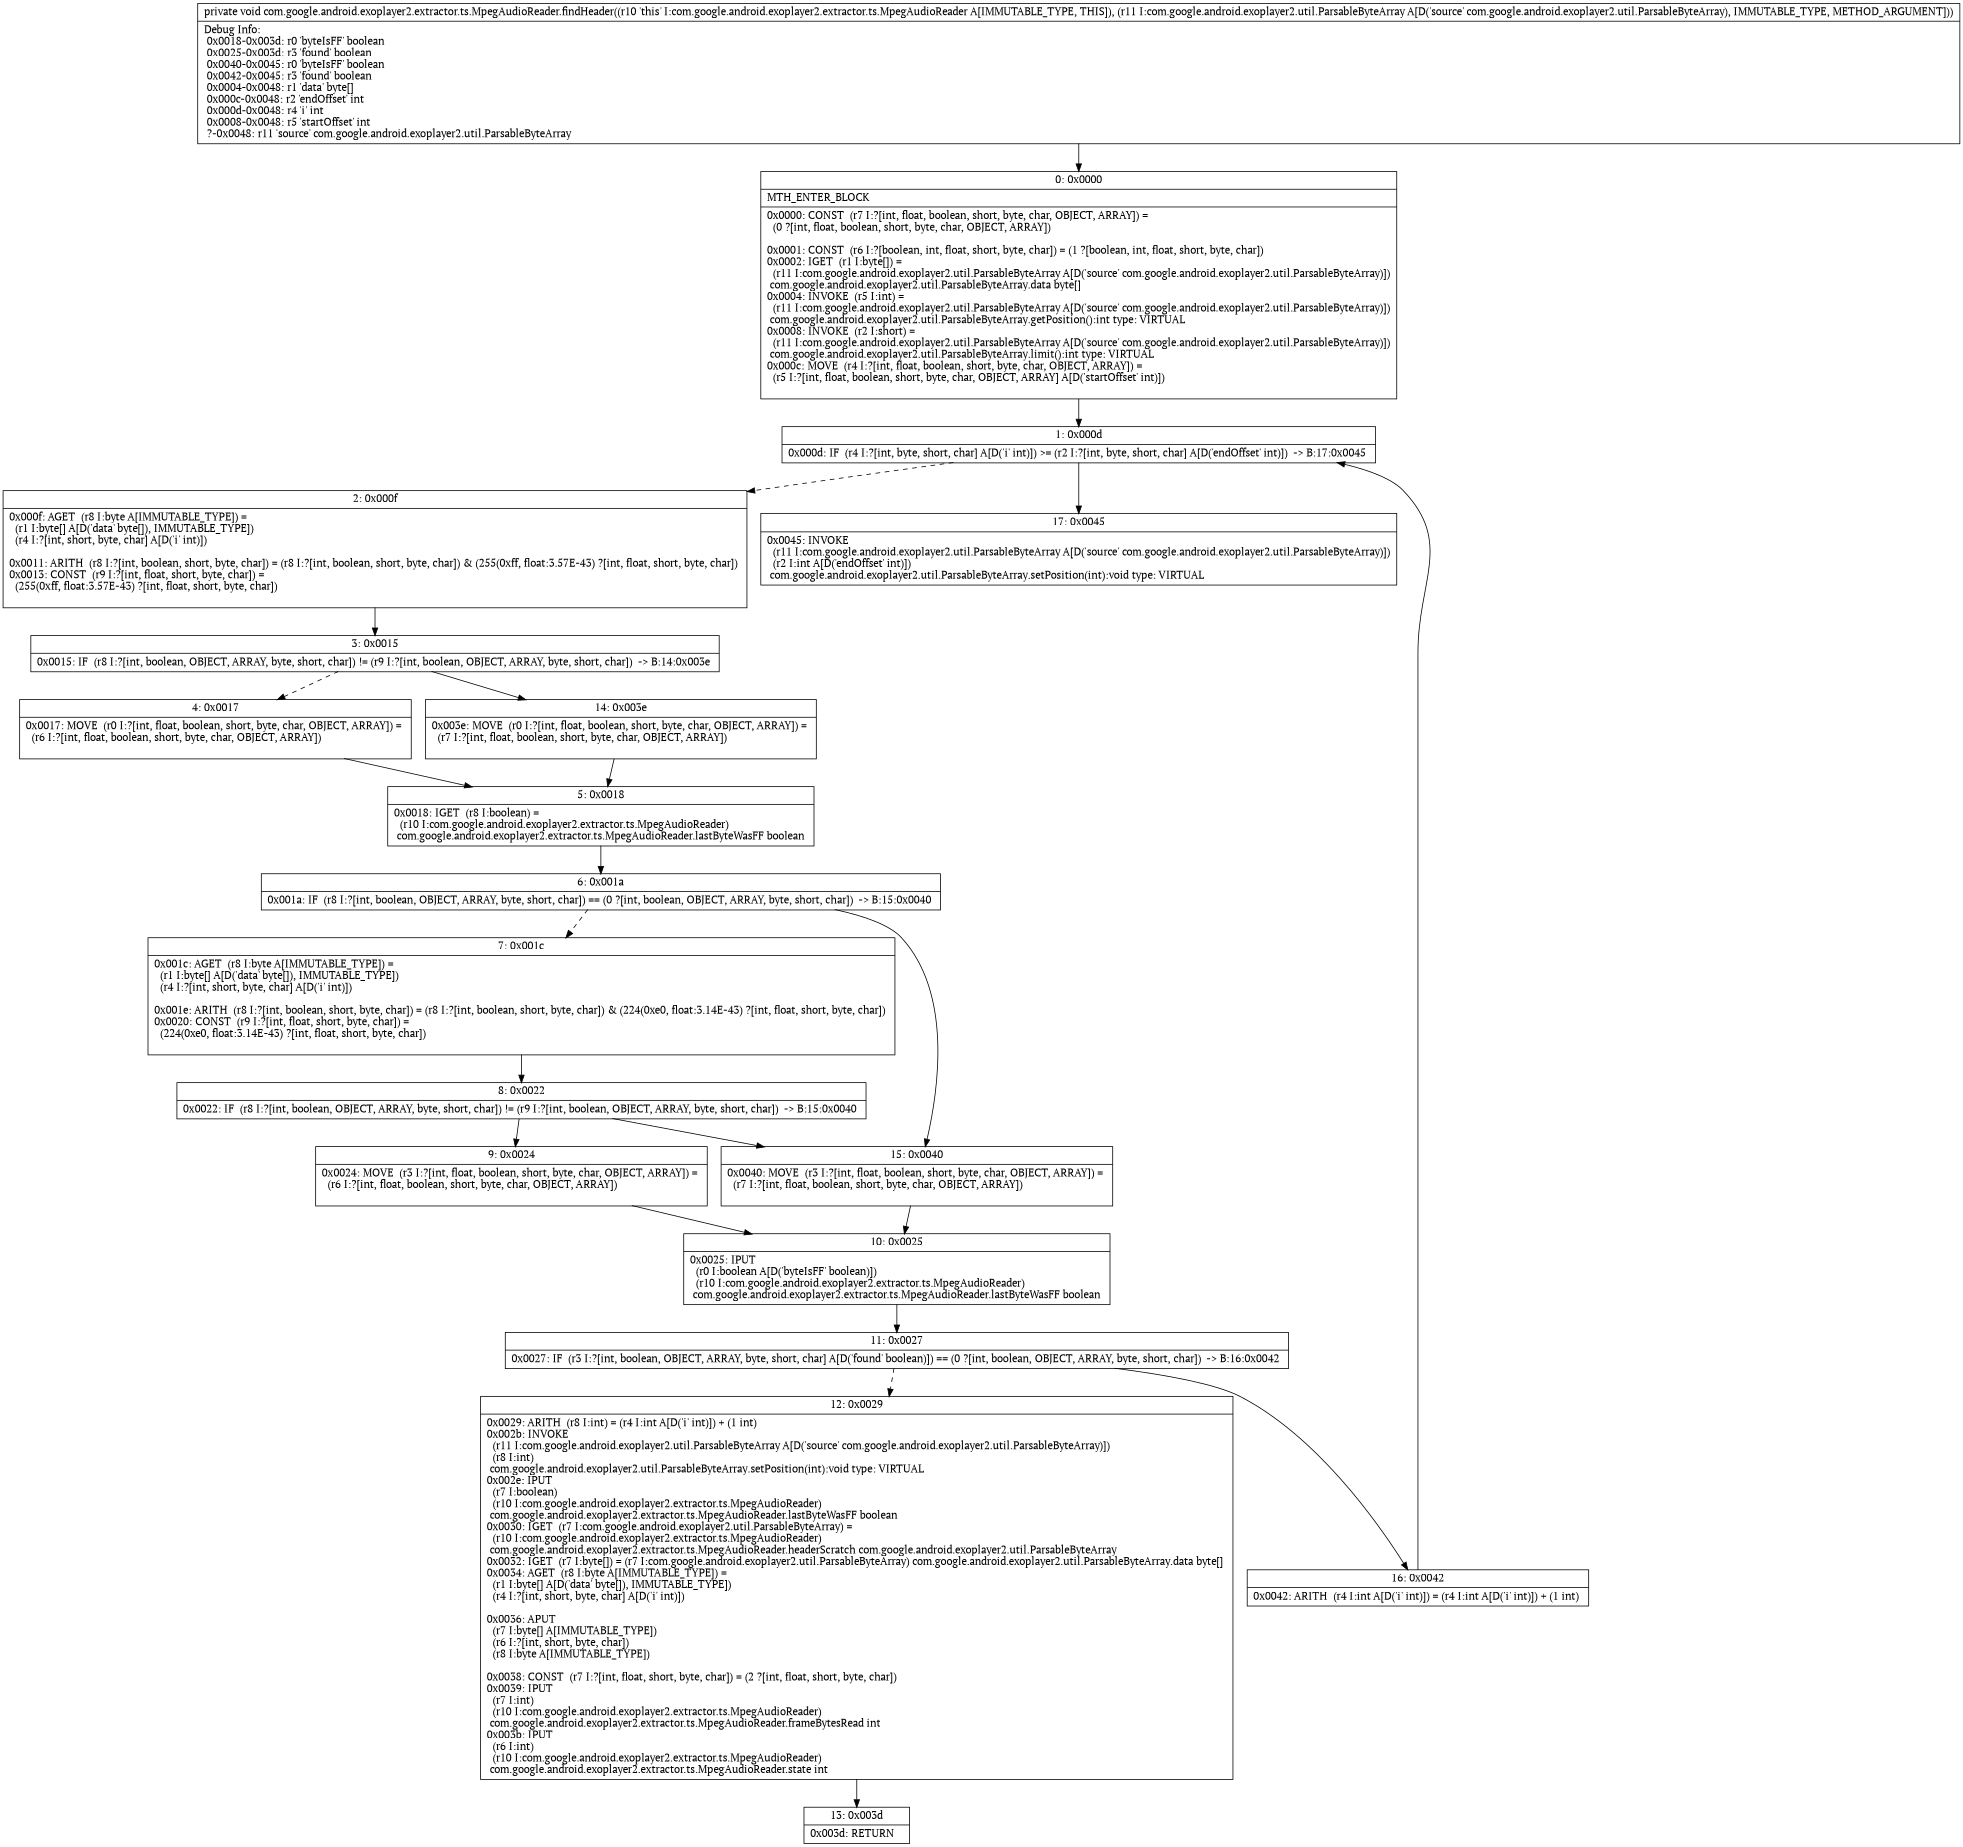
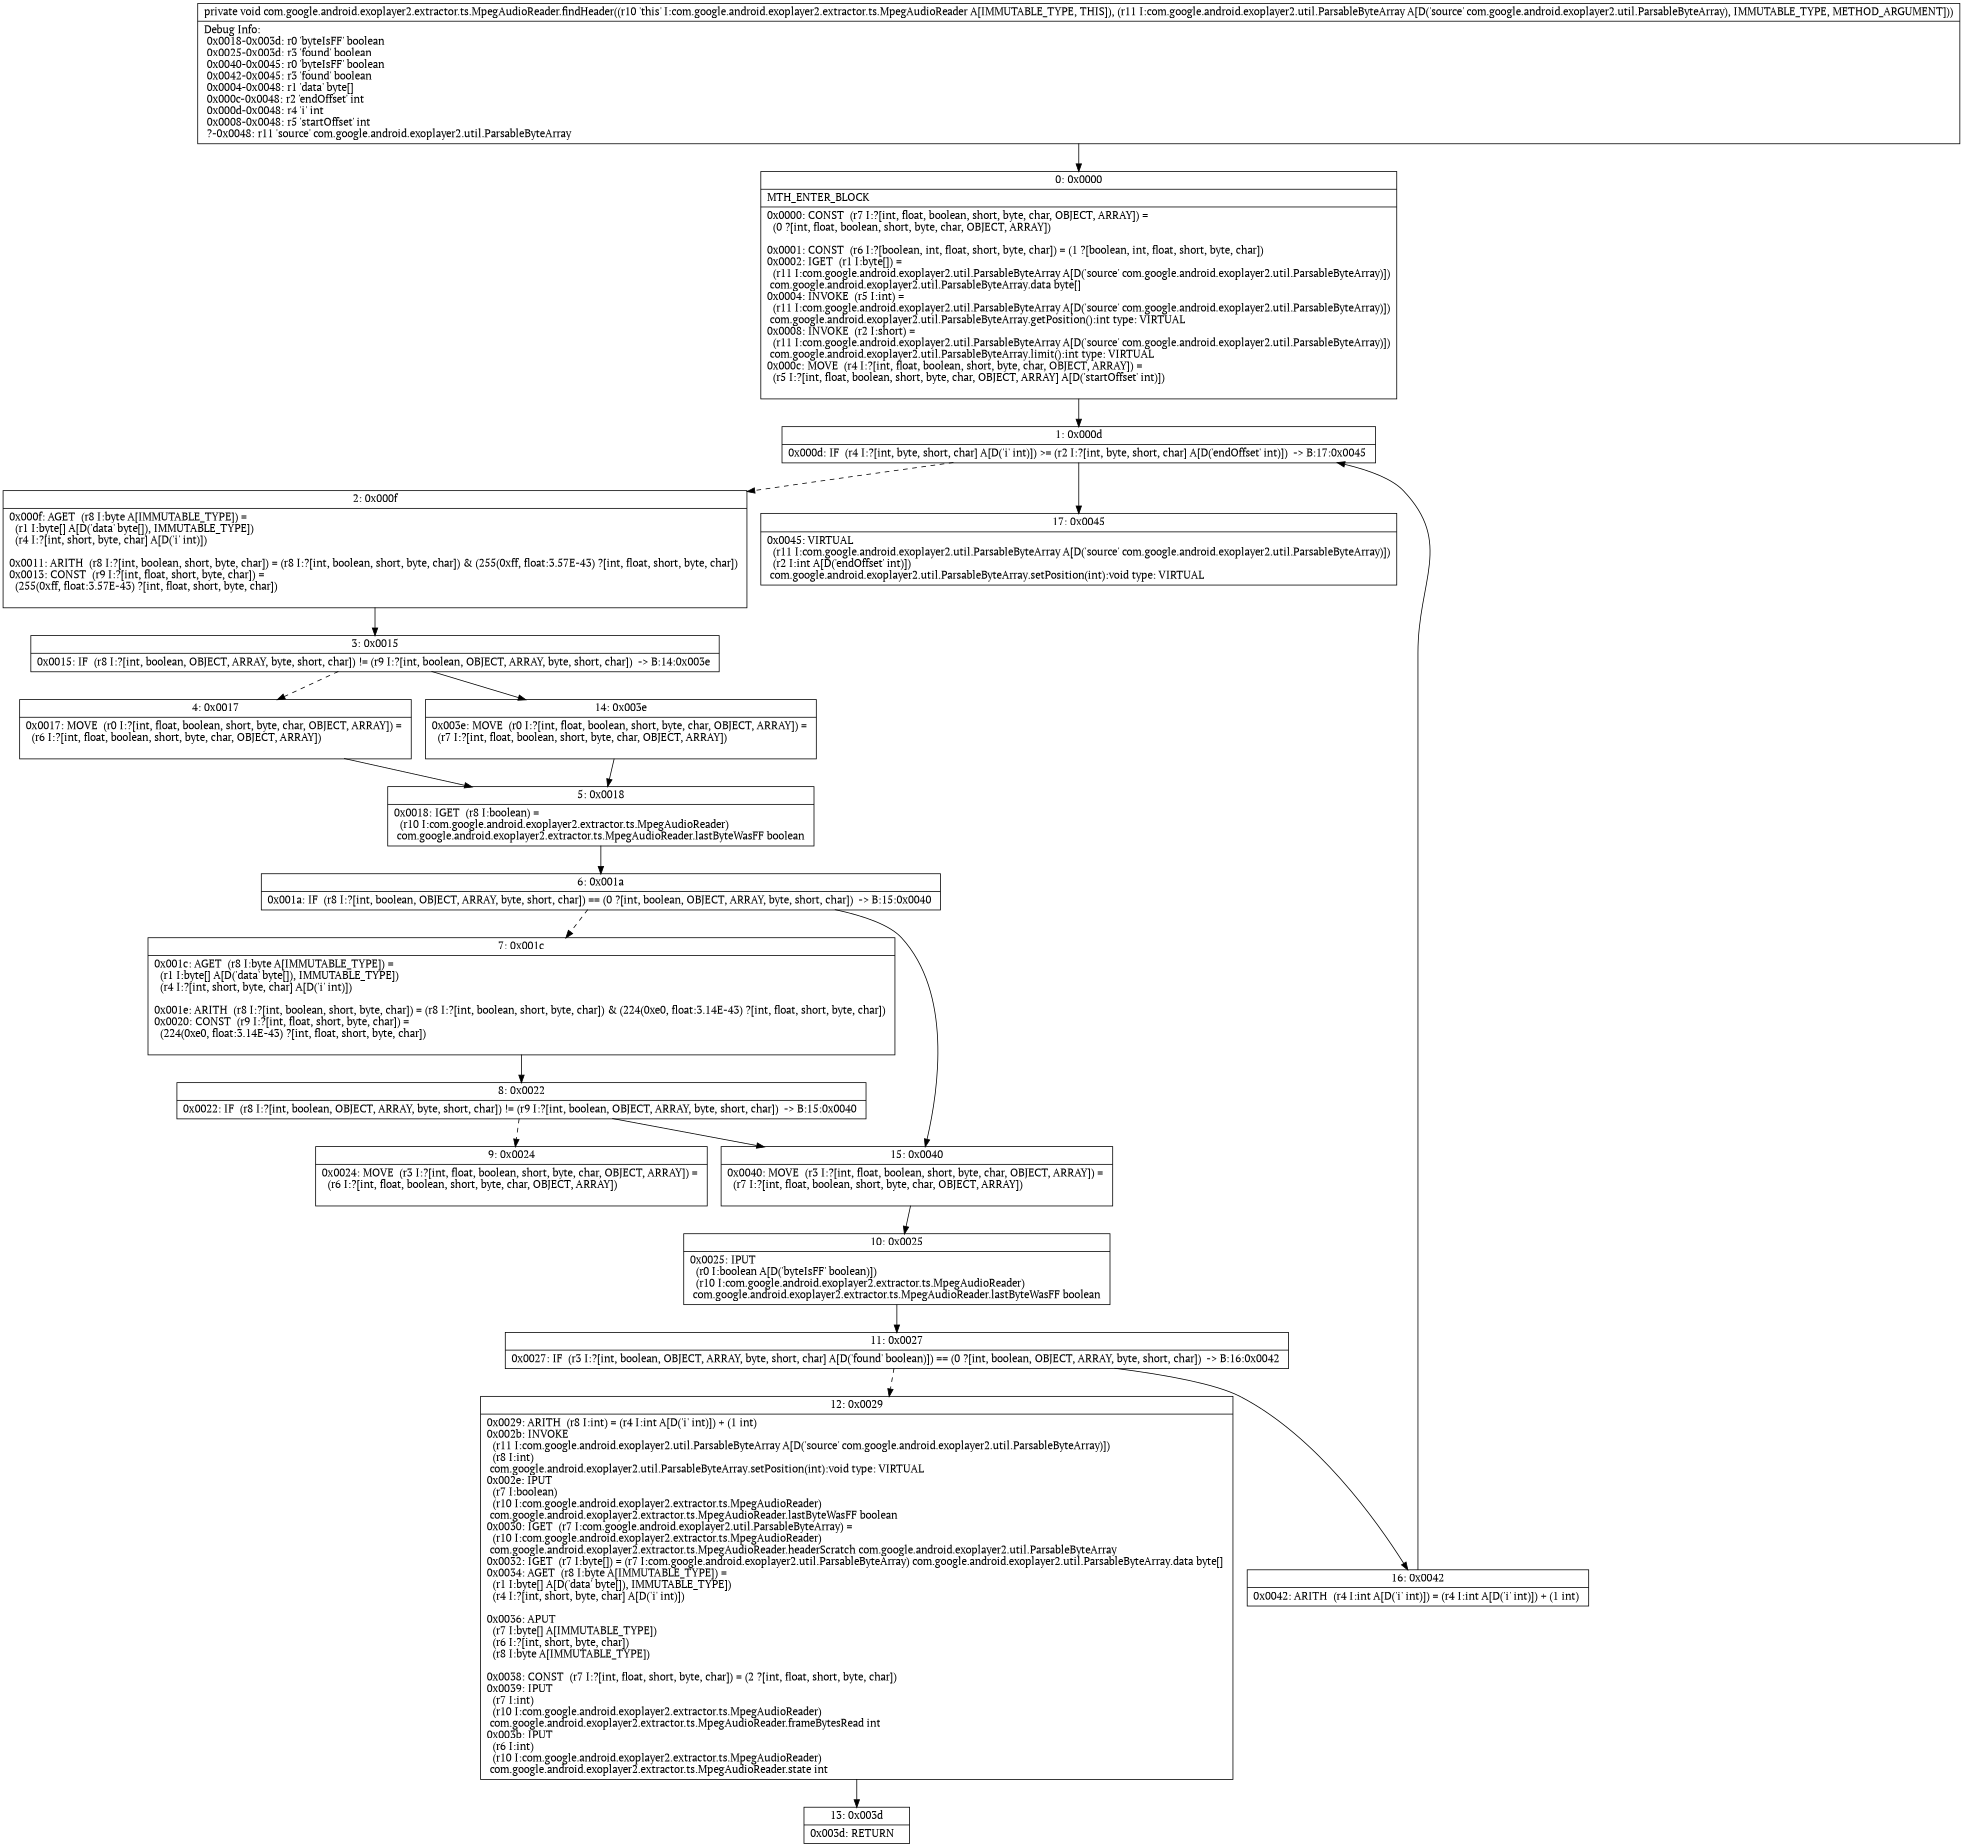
(811, 541) -> (813, 541)
(518, 1129) -> (518, 1129)
(688, 1219) -> none
